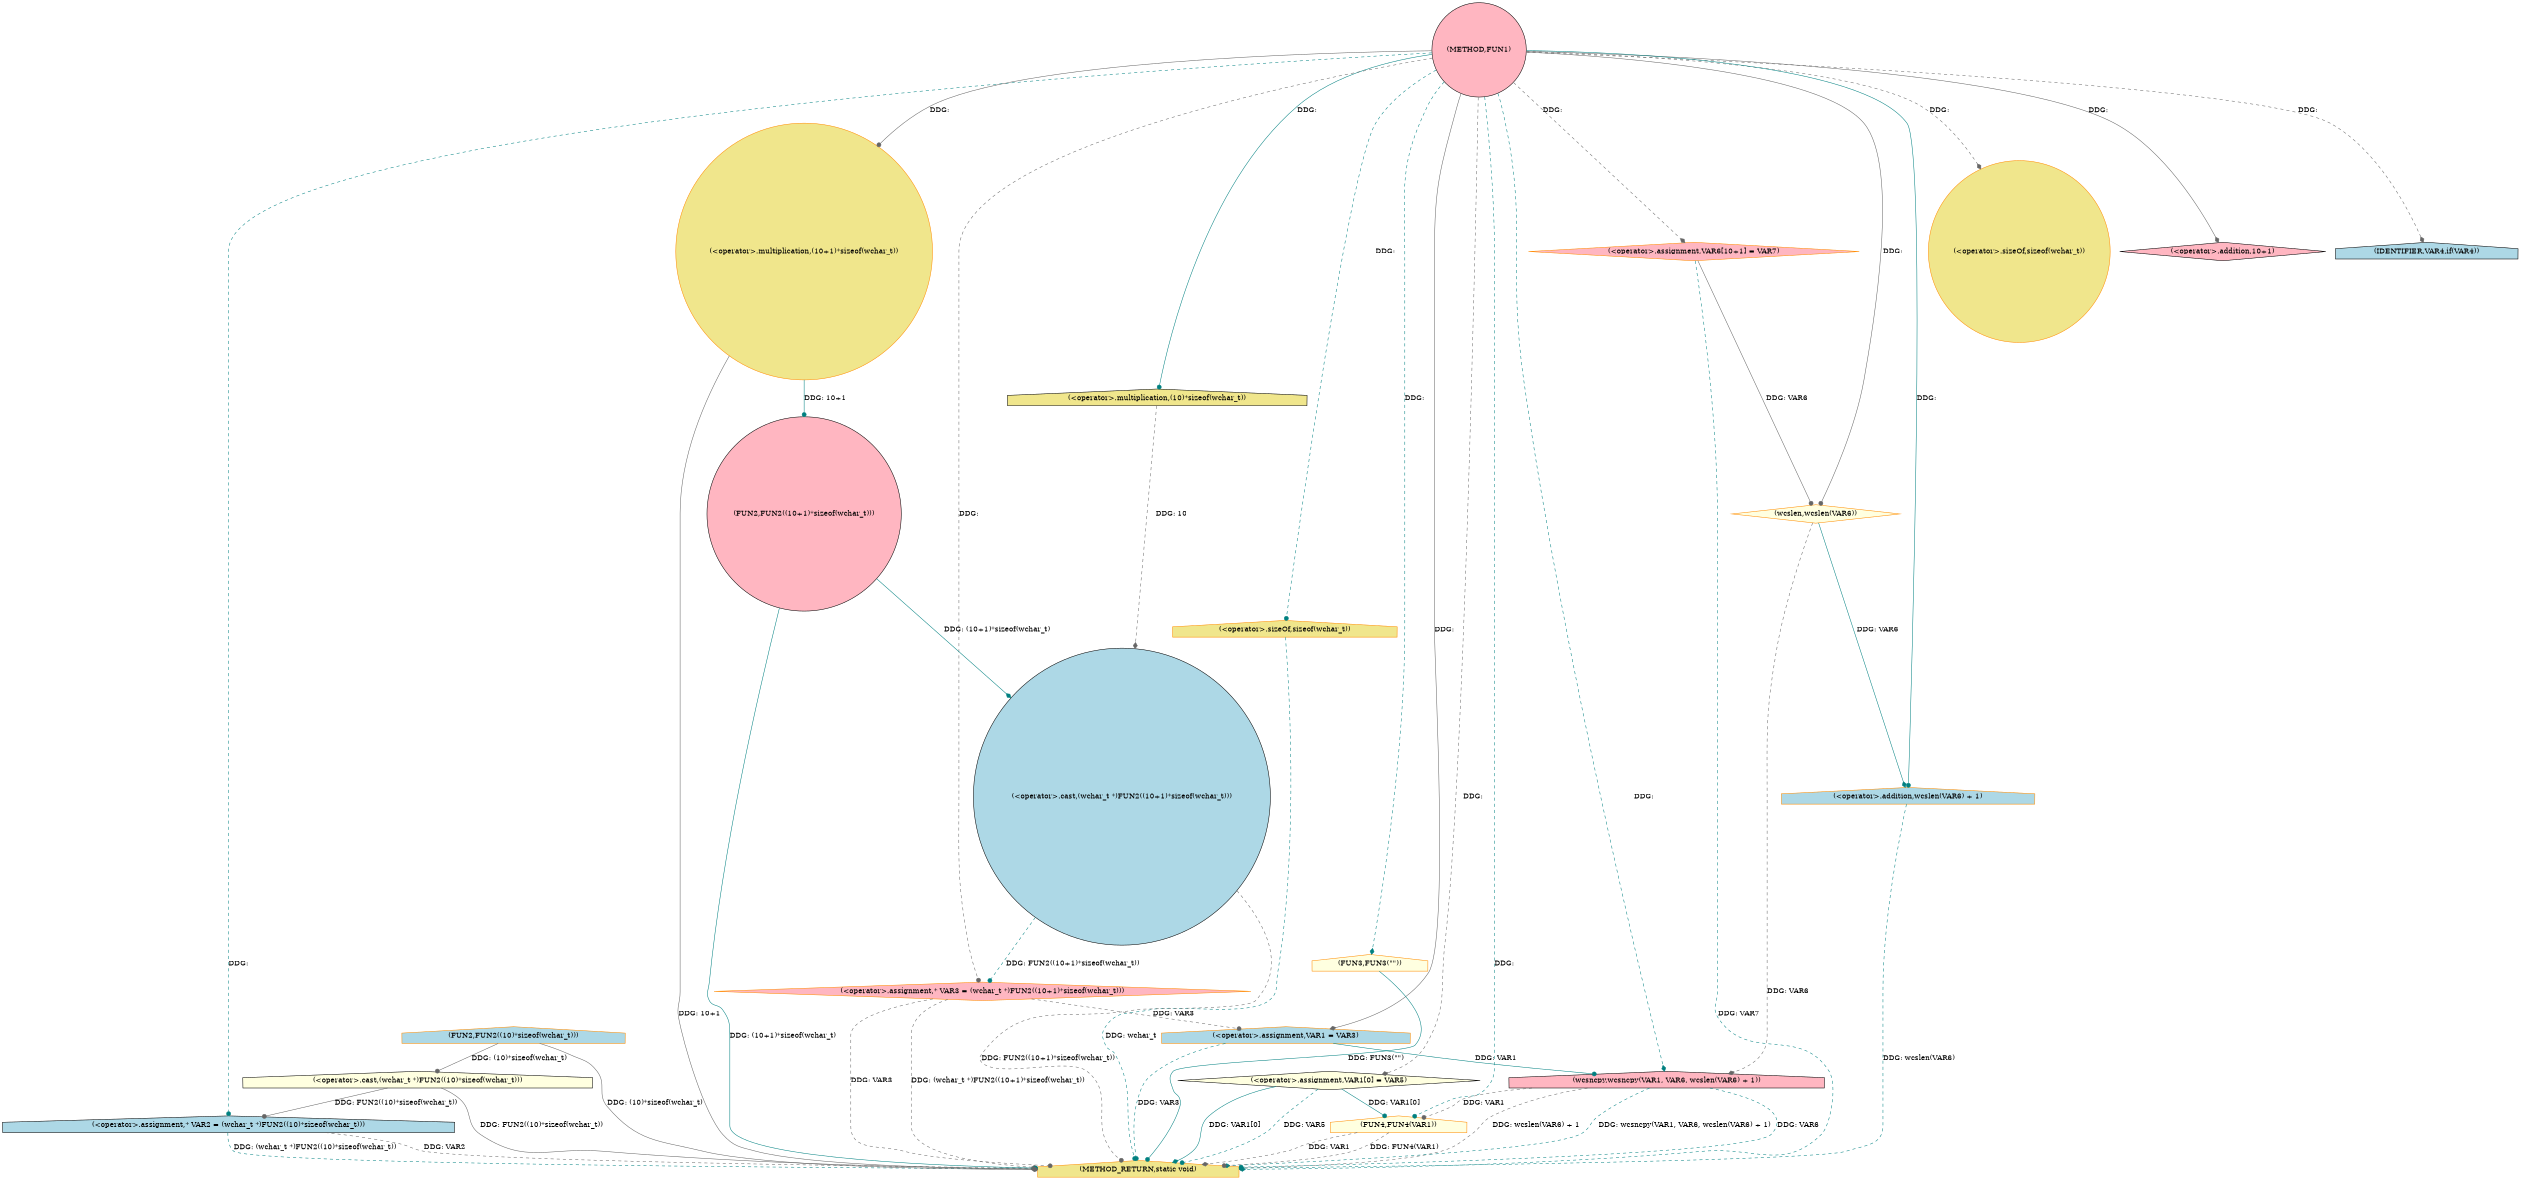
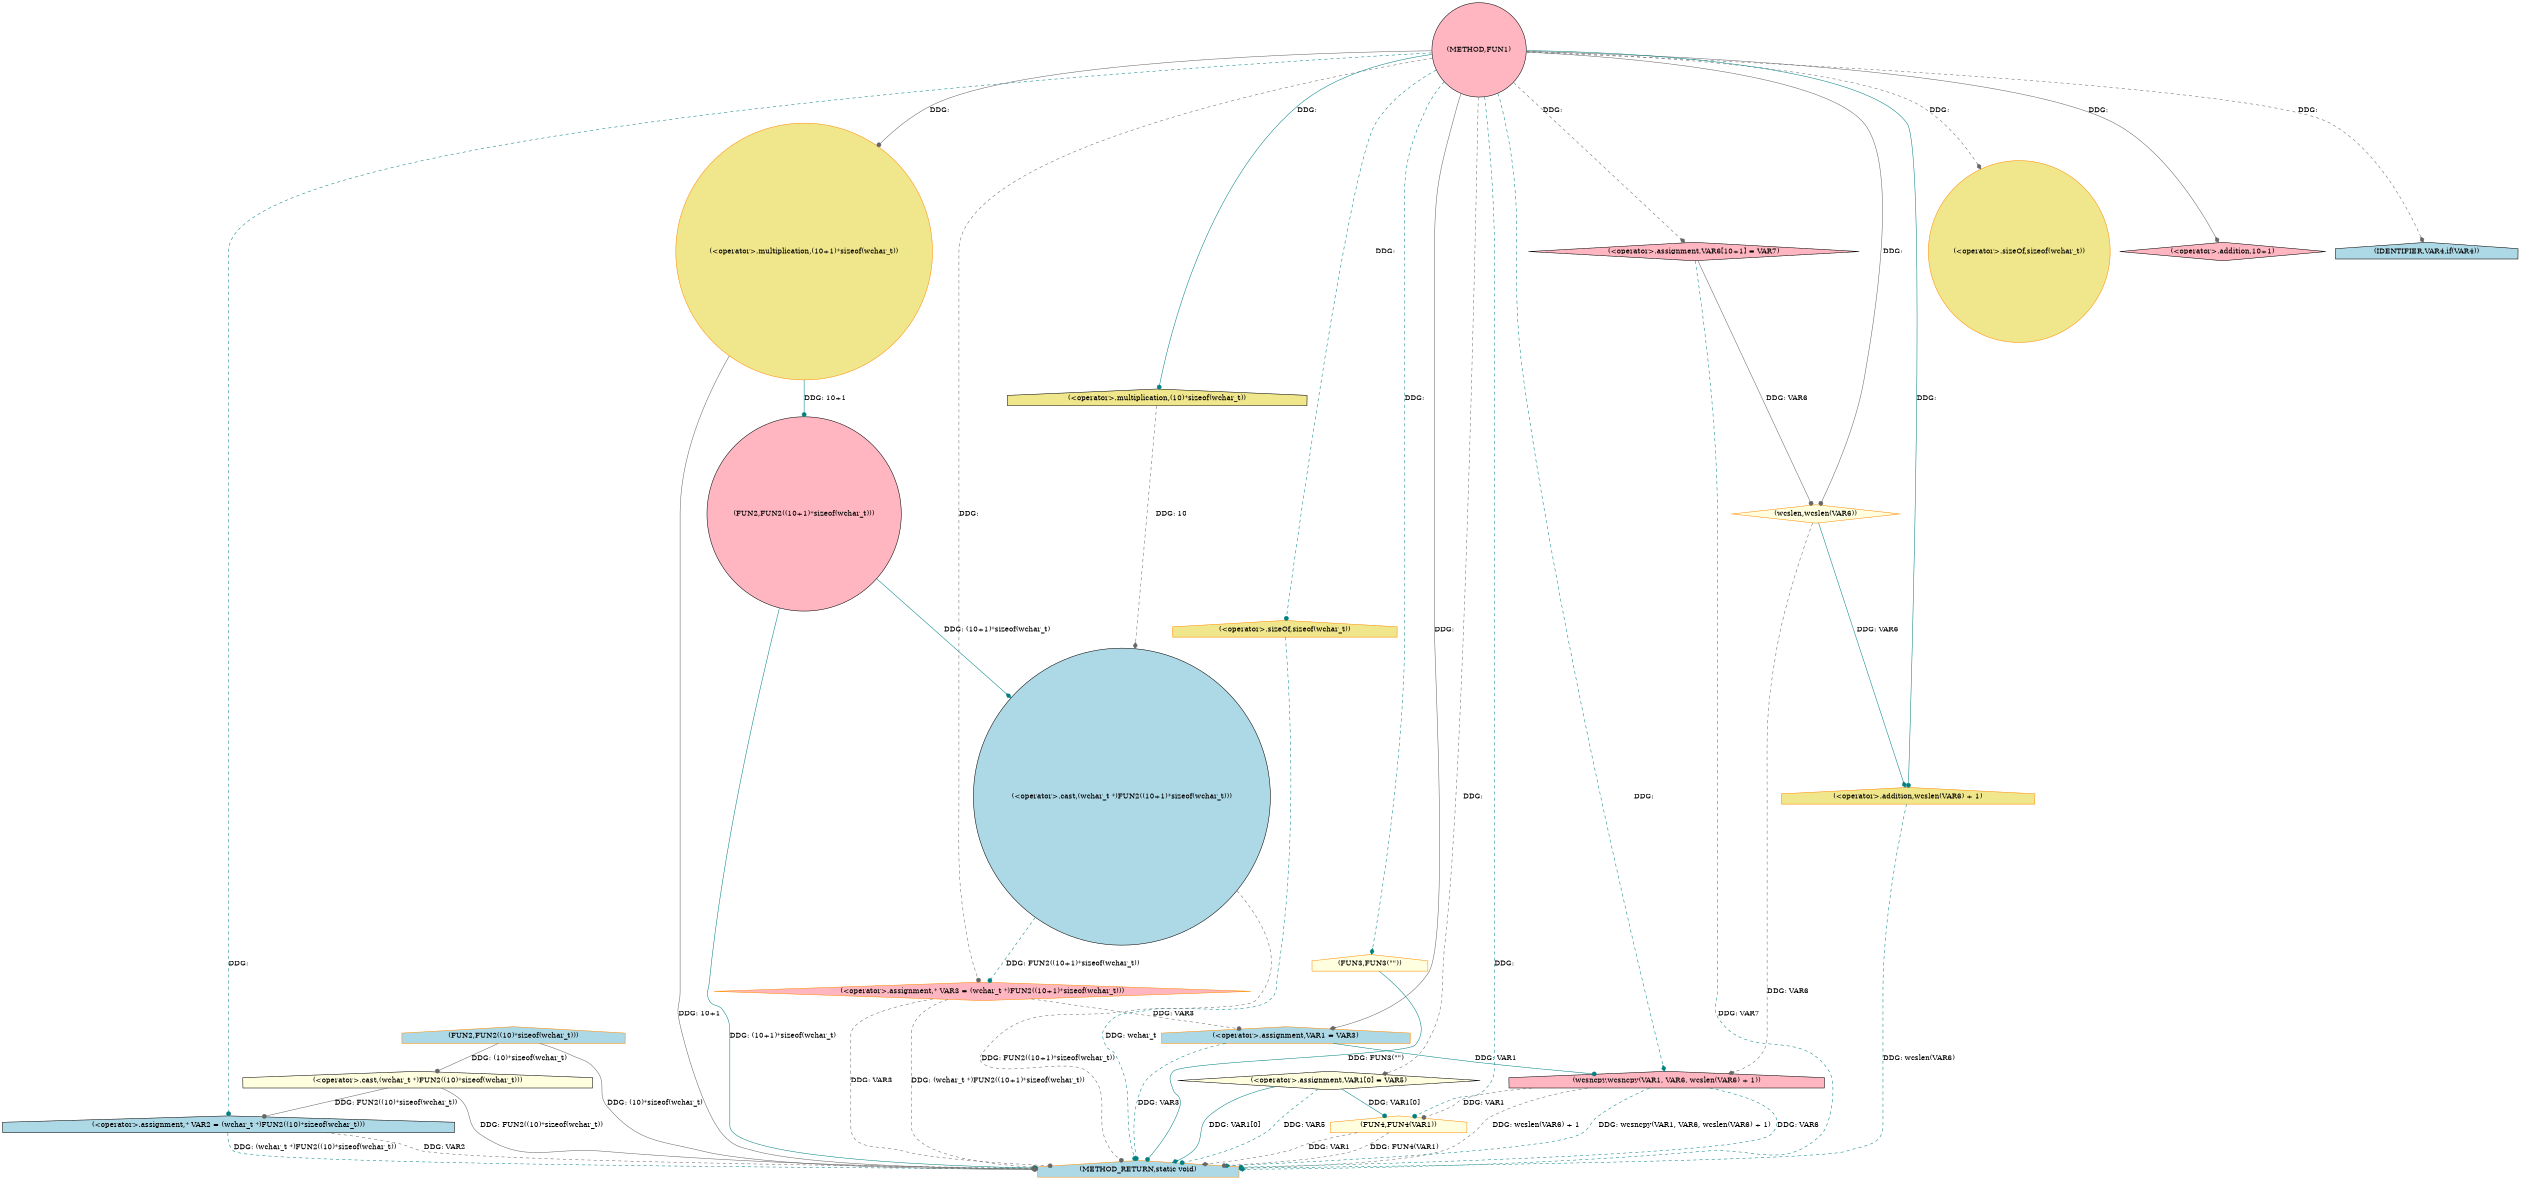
(1694, 252) -> (1694, 252)
(1908, 797) -> (1908, 797)
(1138, 1170) -> (1138, 1170)
